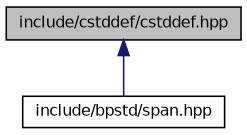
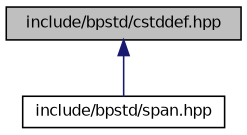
(124, 23) -> (124, 23)
